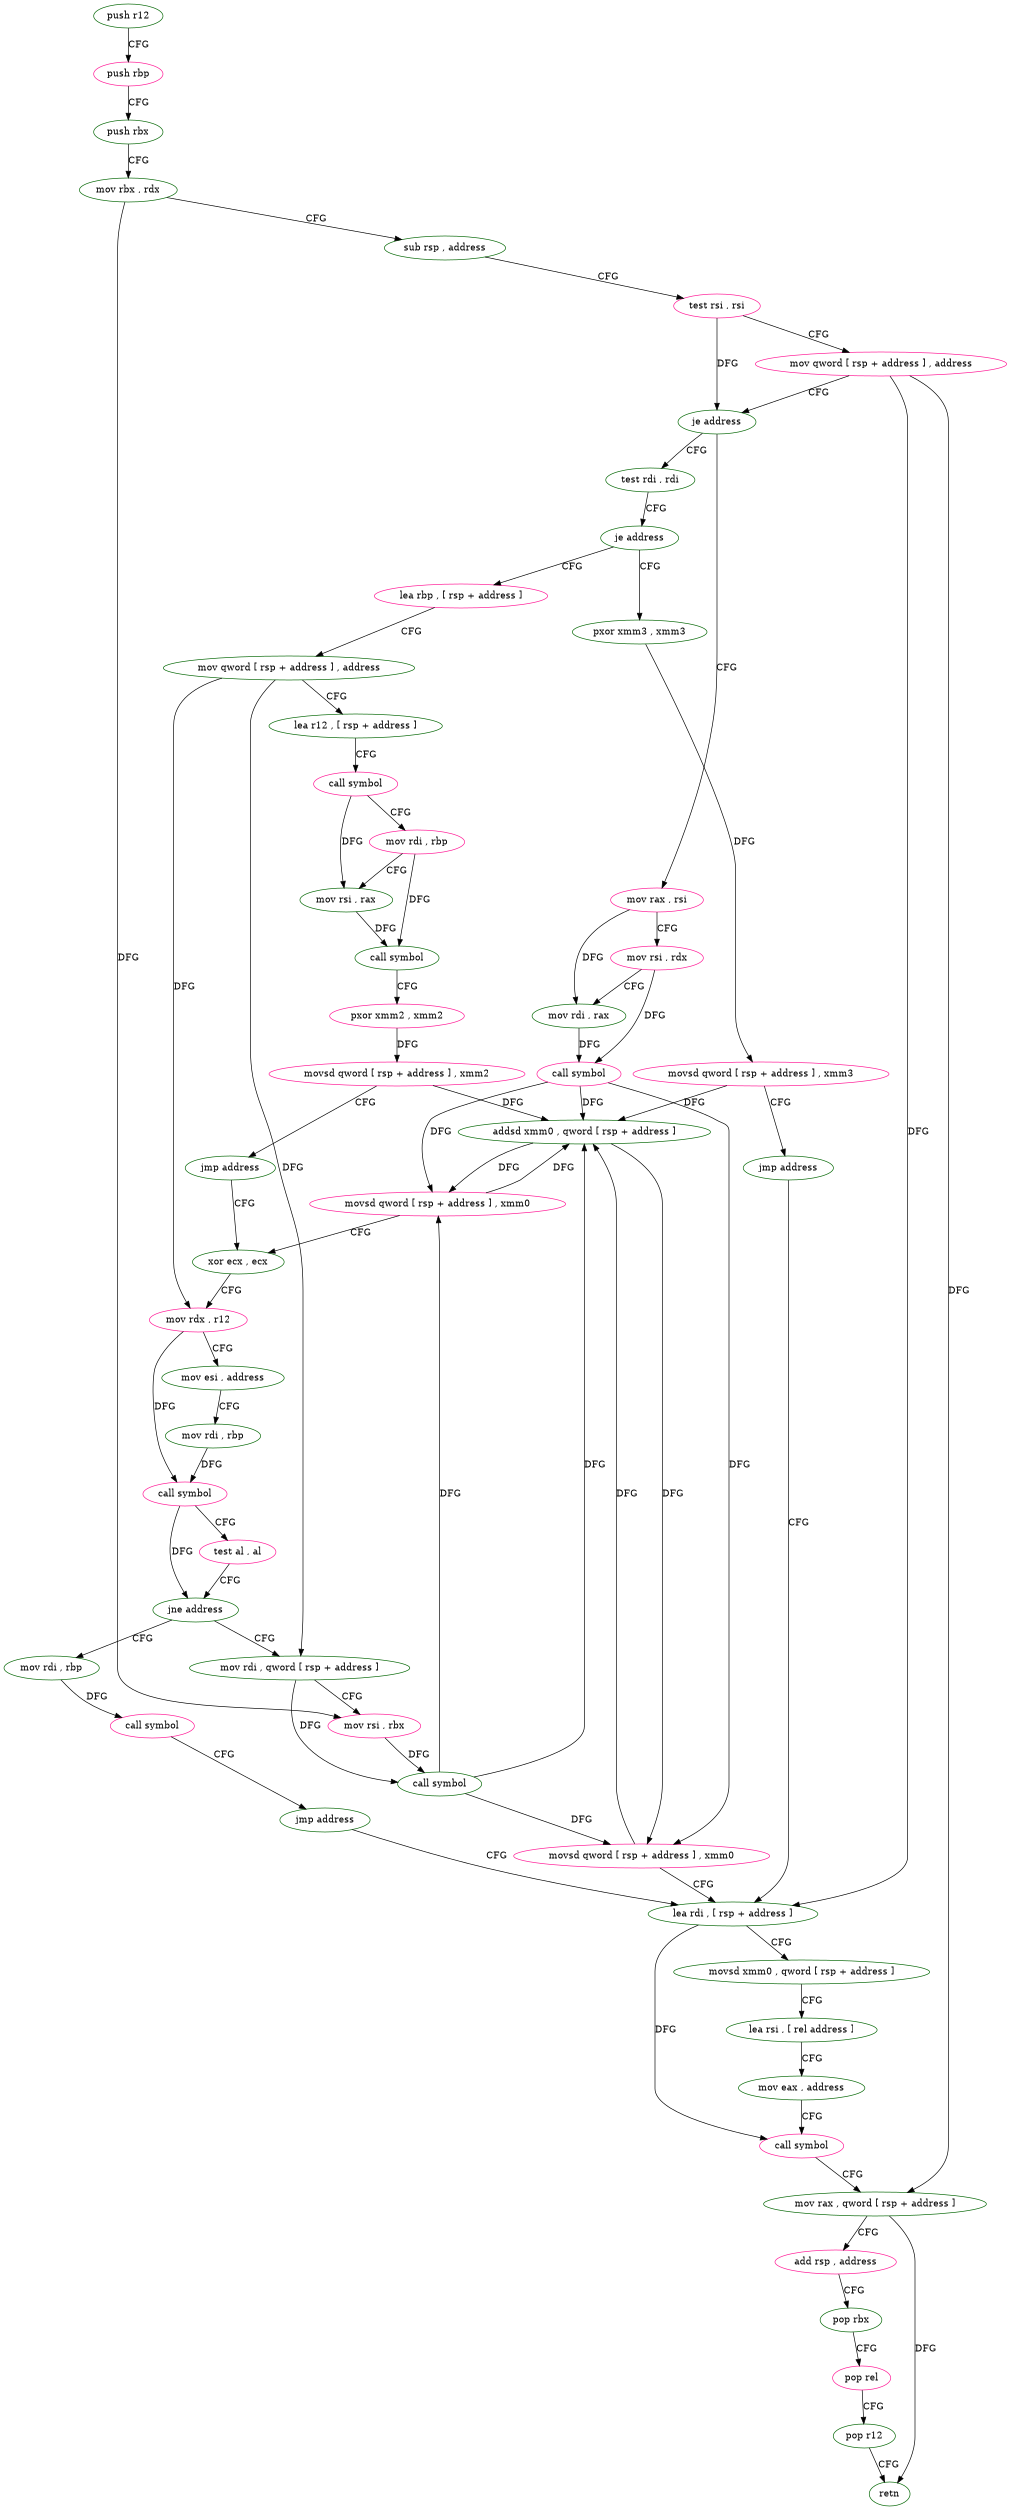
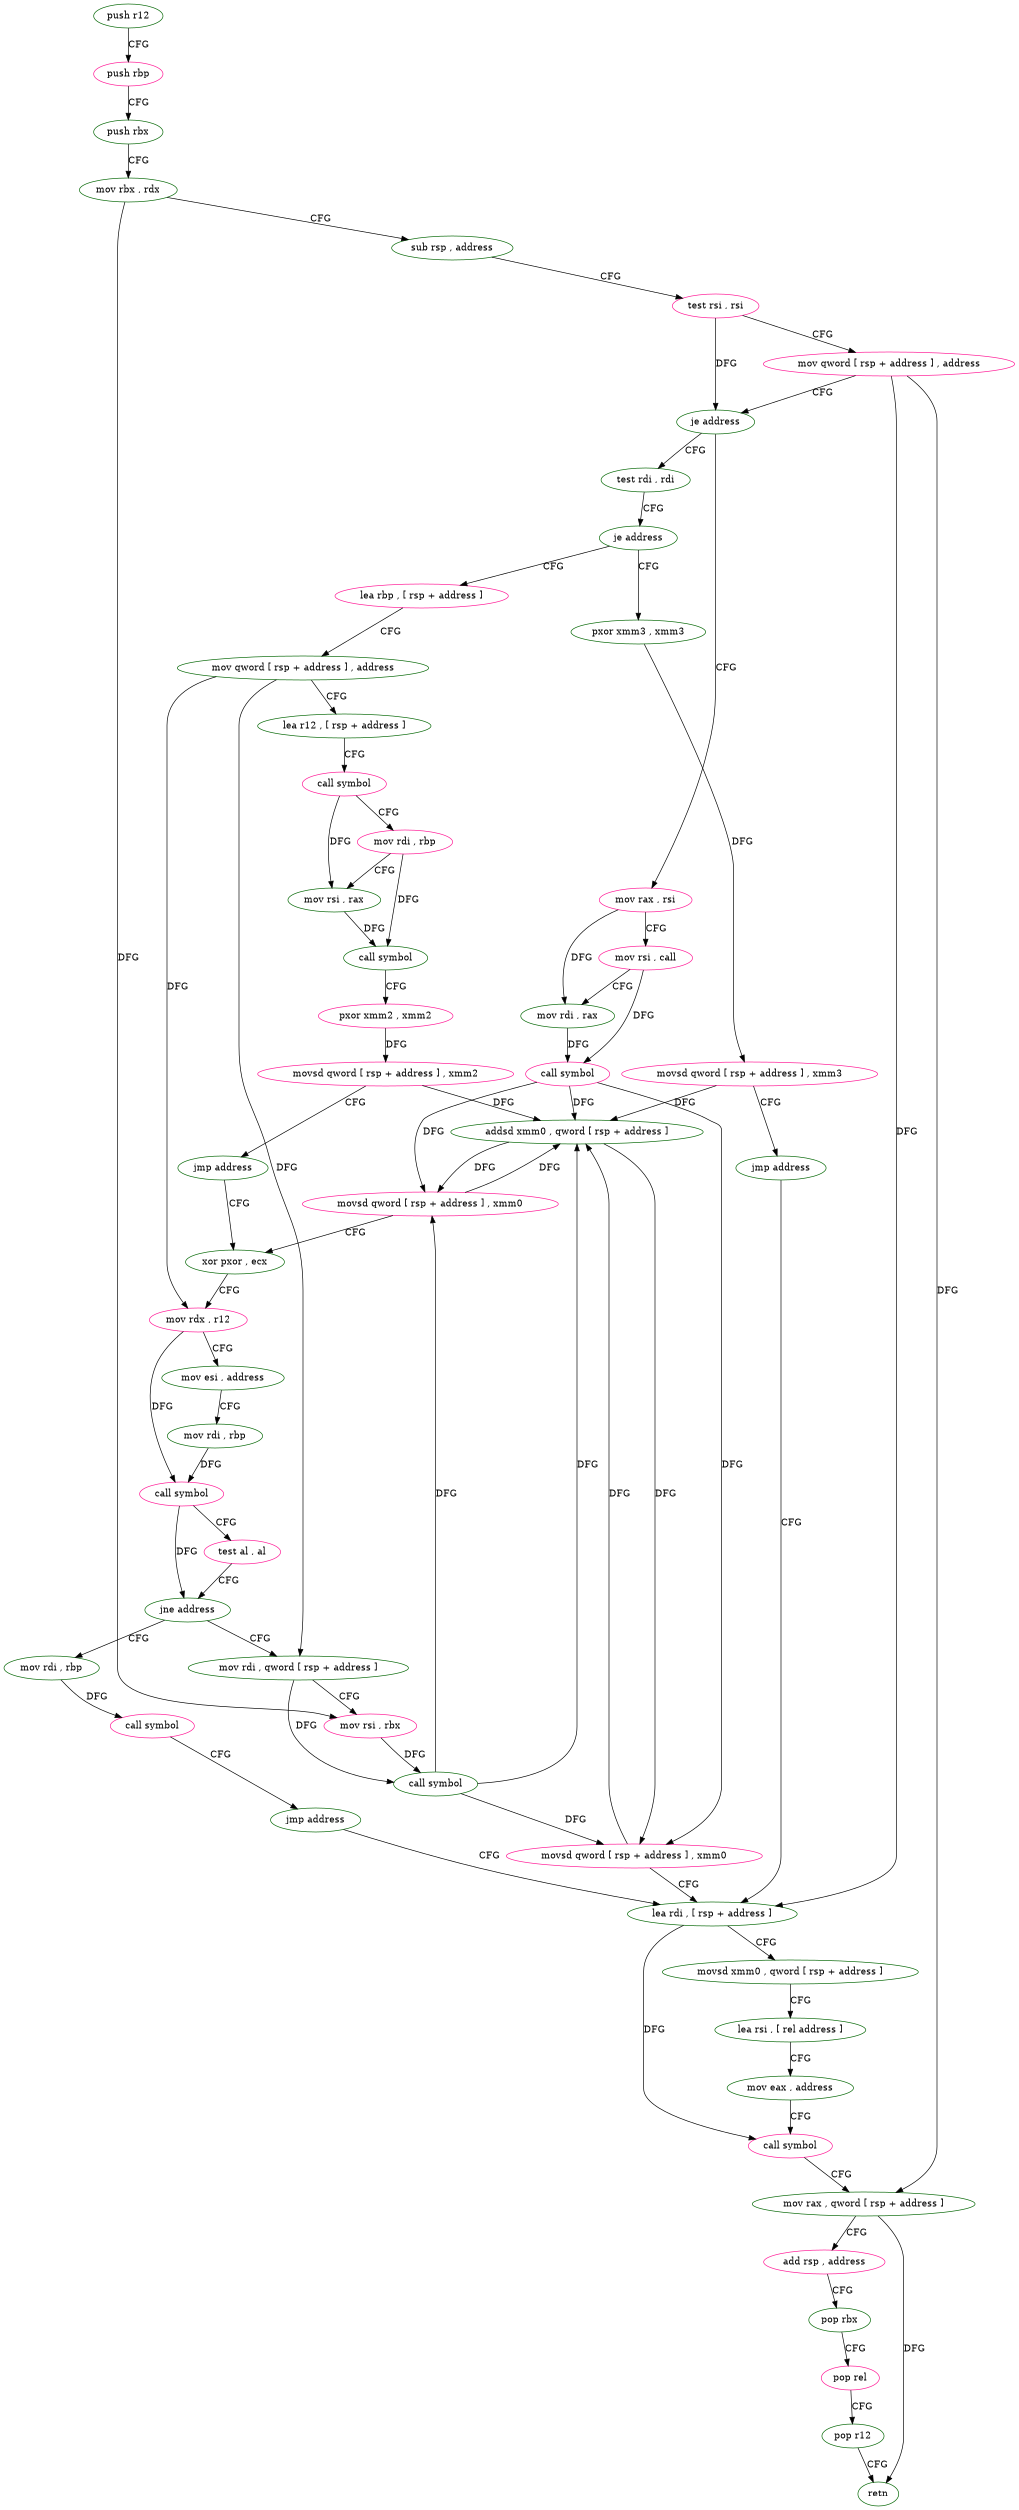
(657, 958) -> (646, 958)
(238, 1262) -> (235, 1262)
